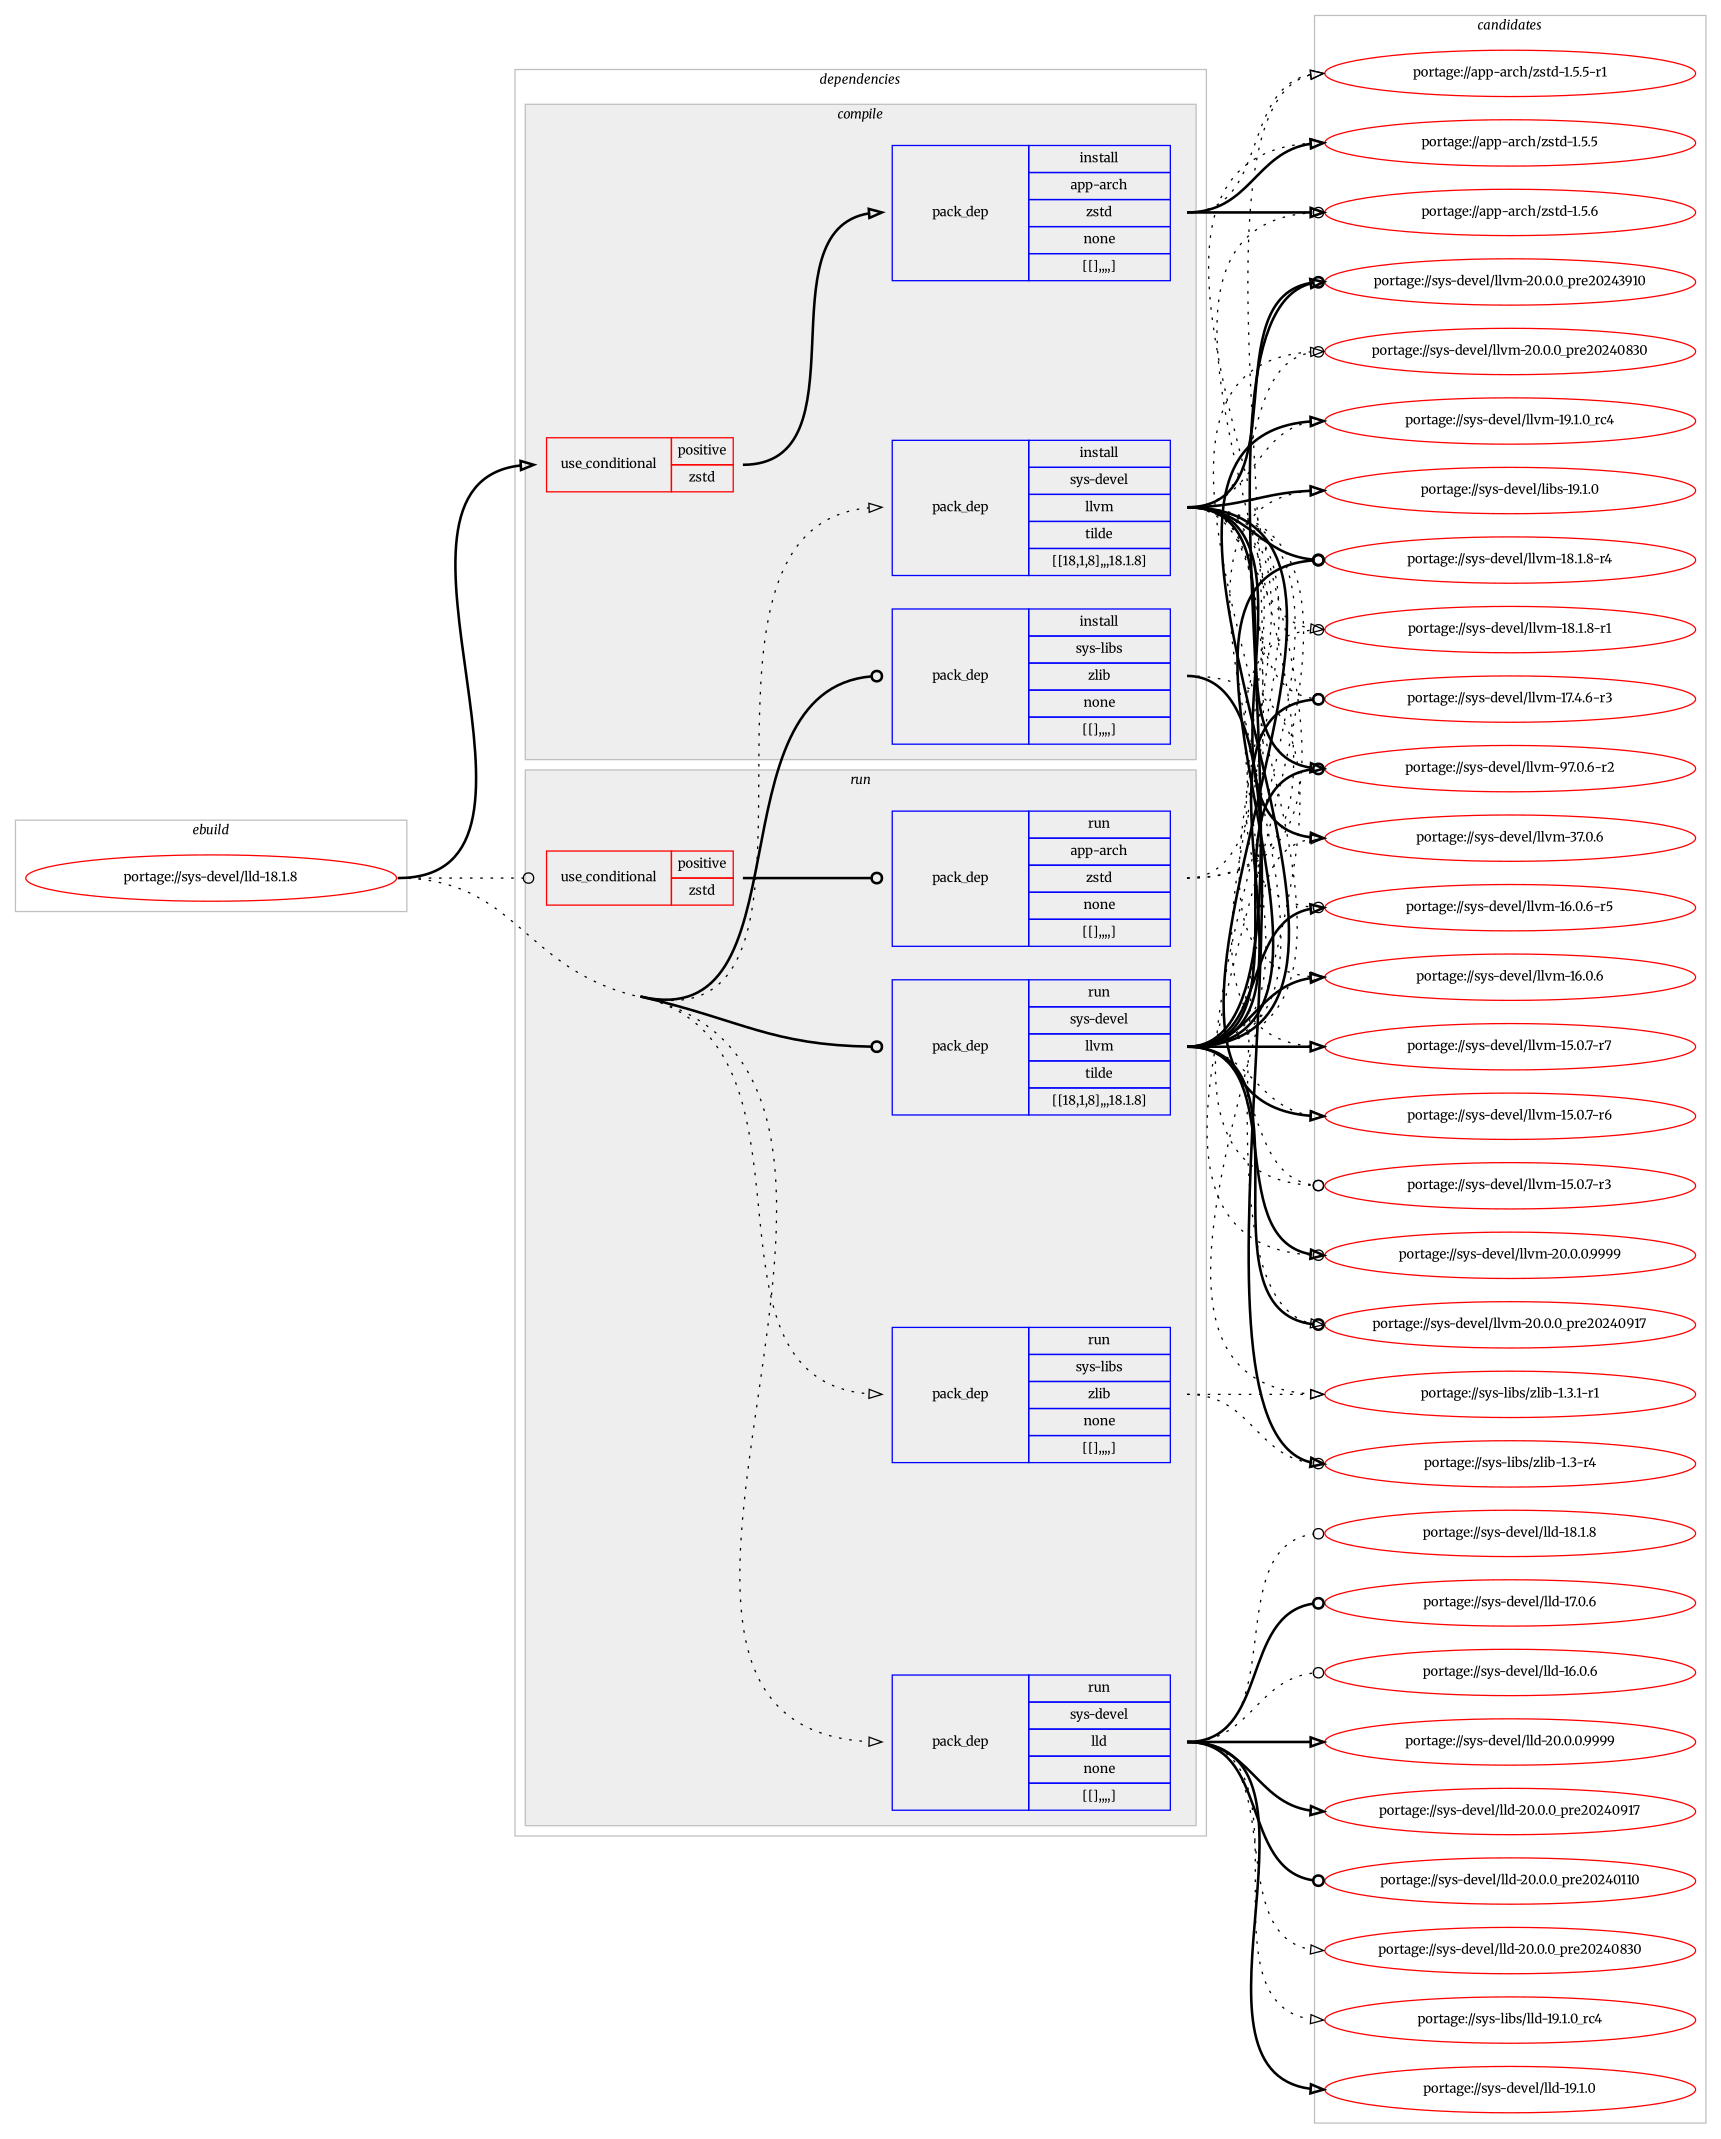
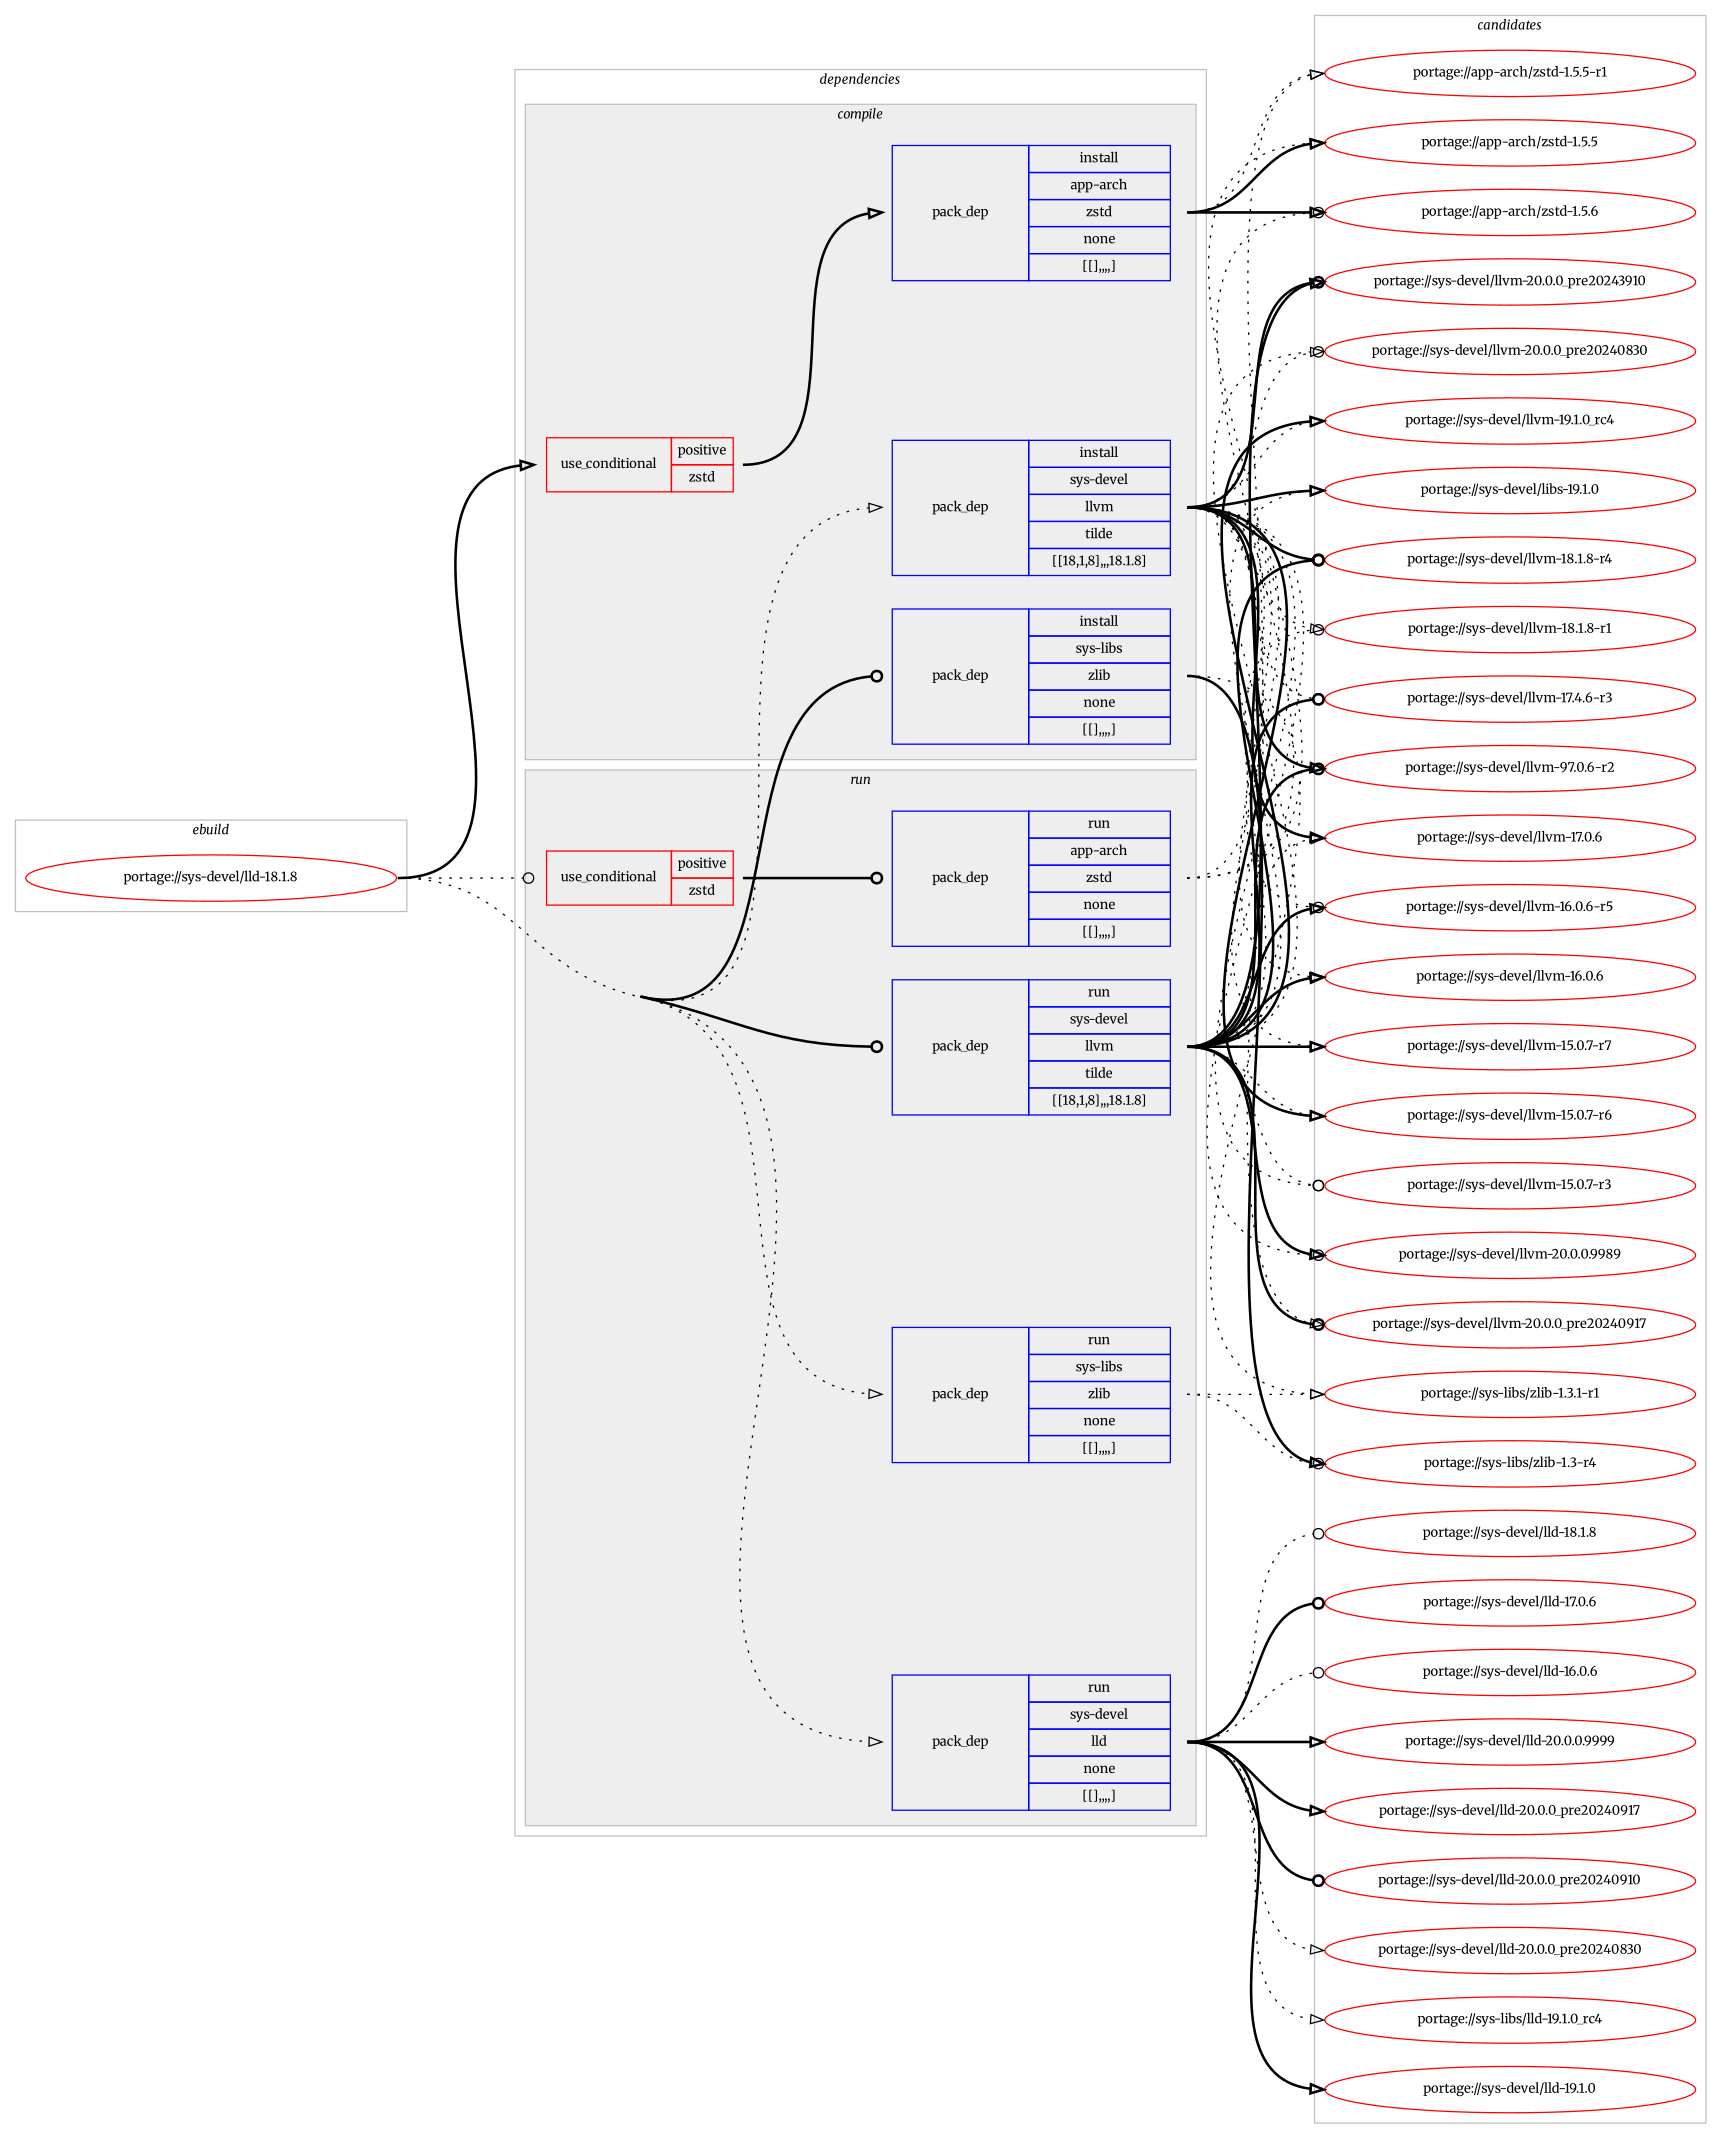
(1510, 838) -> (1510, 838)
(1510, 1255) -> (1510, 1255)
(1510, 1881) -> (1510, 1881)
